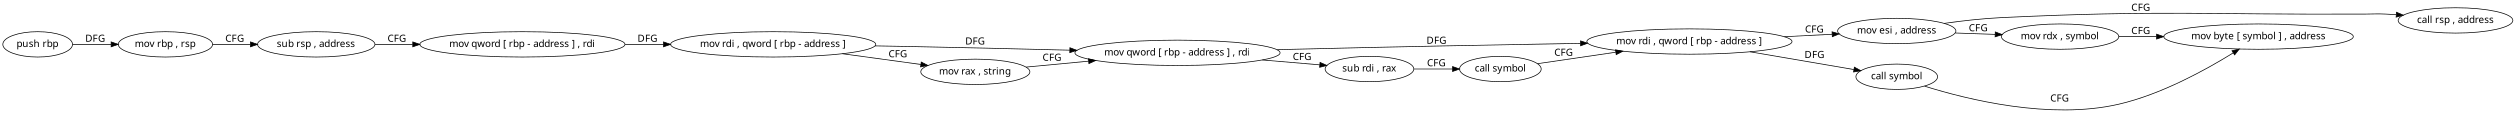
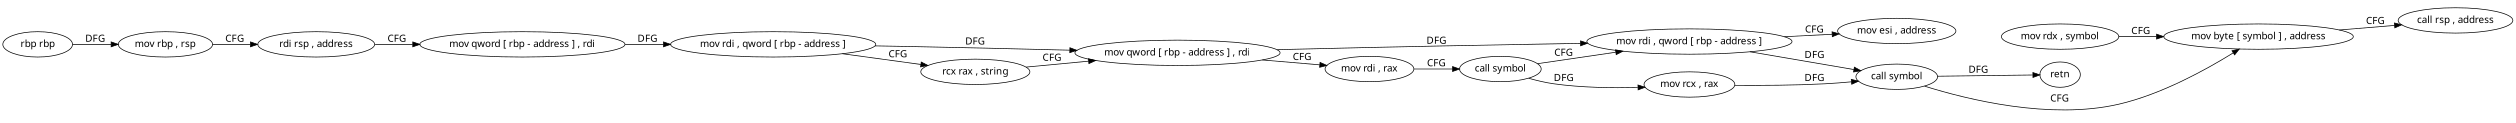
(2170, 13) -> (2367, 28)
(1975, 34) -> none
(38, 44) -> (38, 44)
(316, 44) -> (316, 44)
(1369, 69) -> (1369, 69)
(975, 72) -> (975, 72)
none -> (2060, 75)
none -> (1689, 84)
